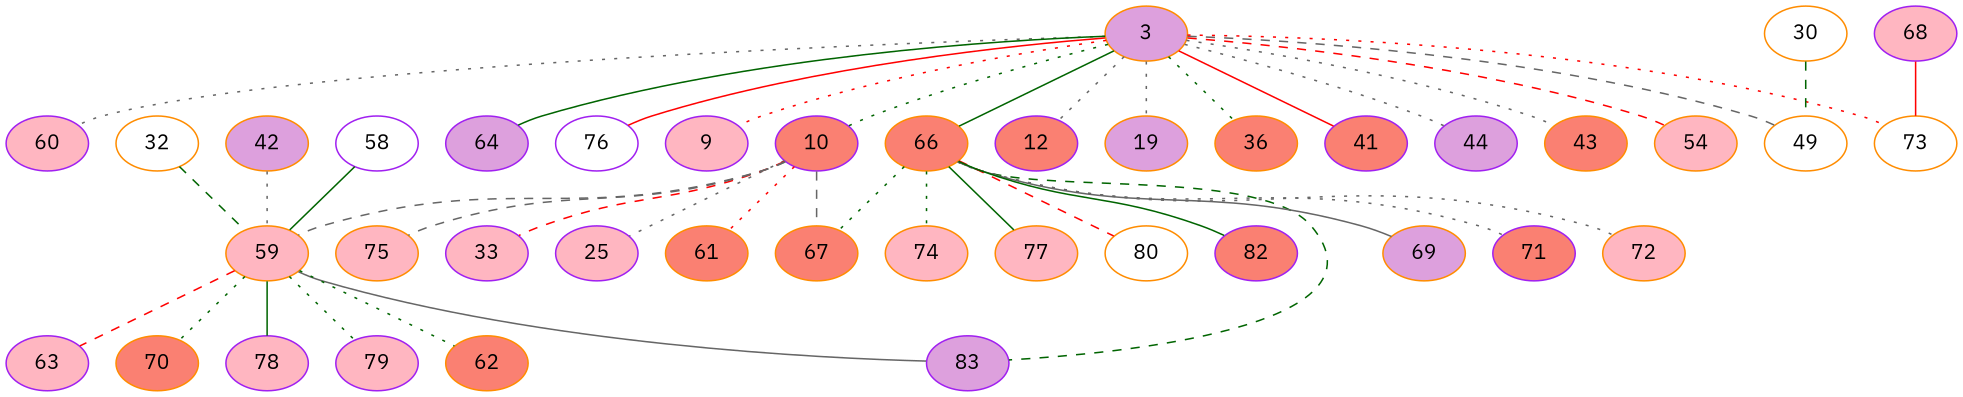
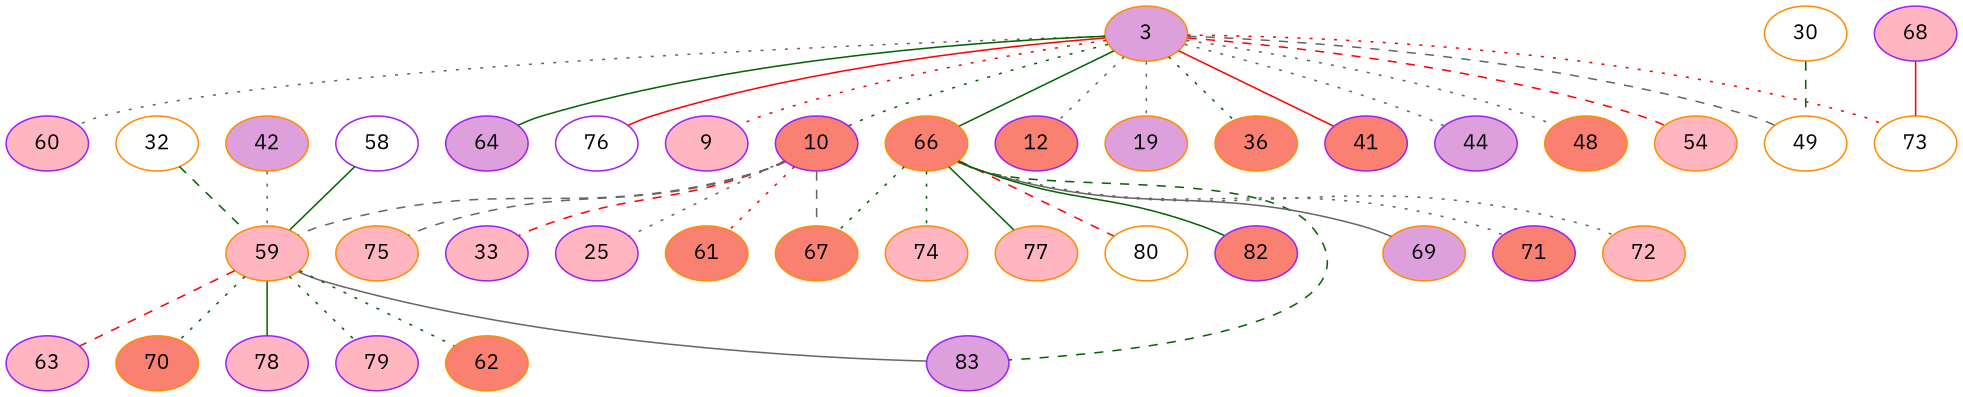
(1586, 143) -> (1586, 143)
